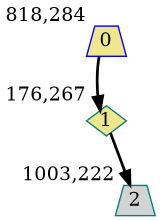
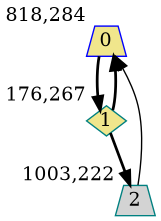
none -> (115, 90)
none -> (141, 125)
